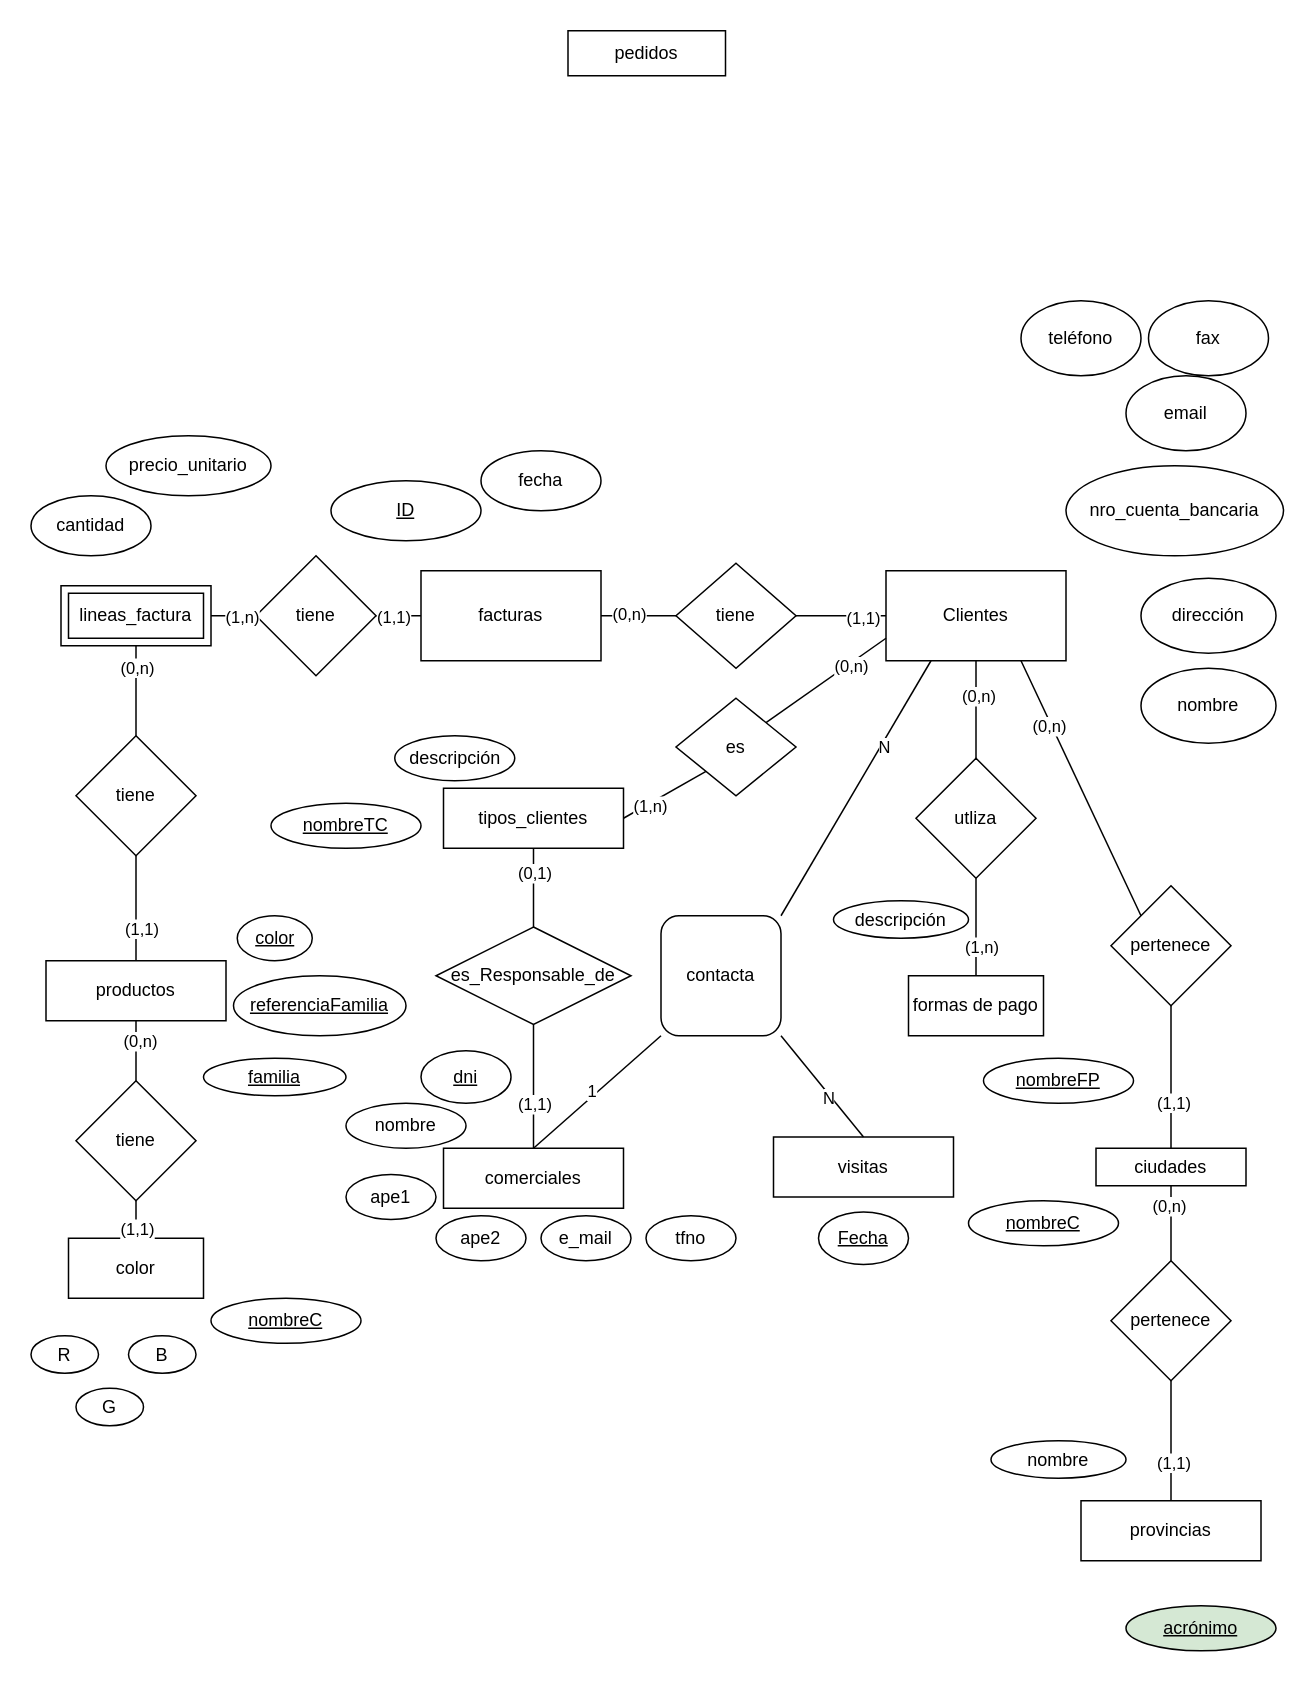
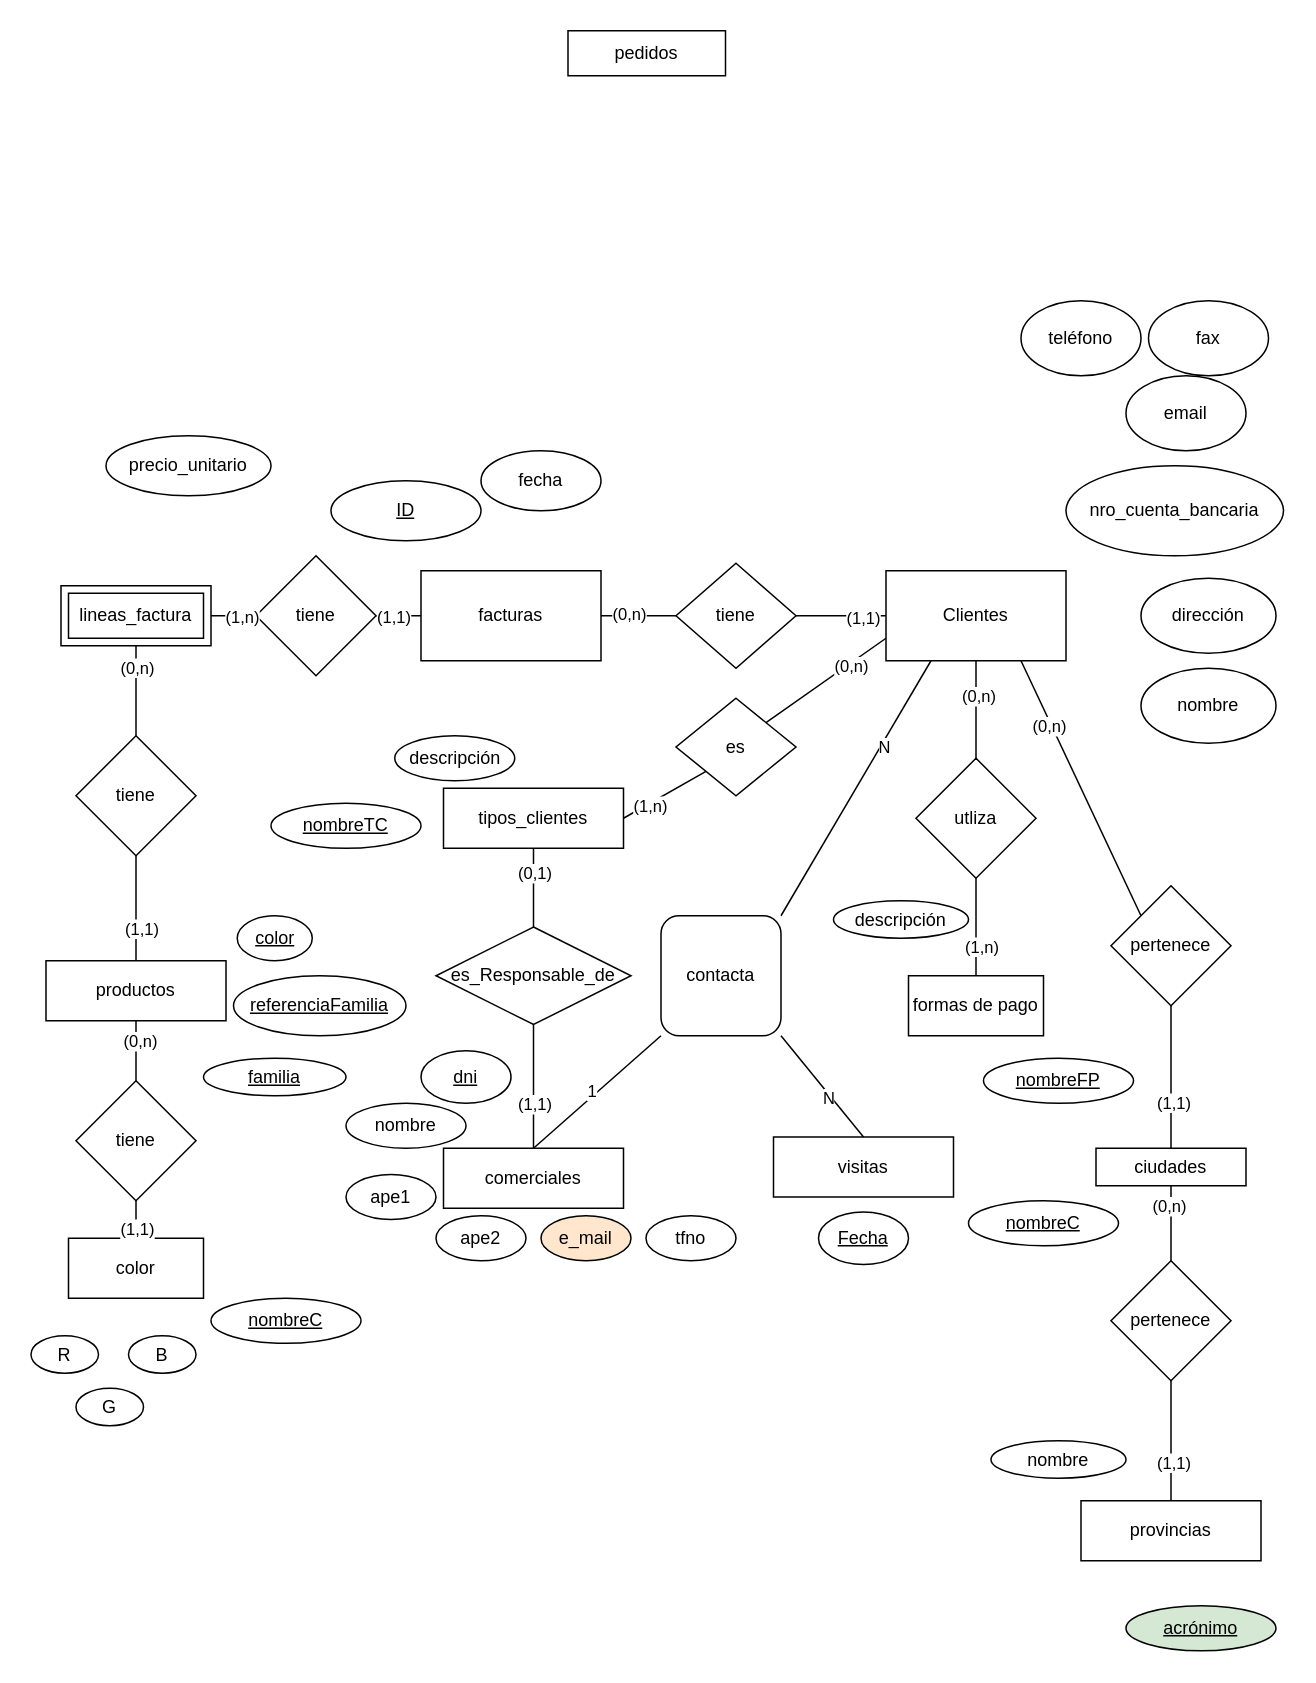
(91, 526) -> none
(586, 1238) -> (586, 1238)
